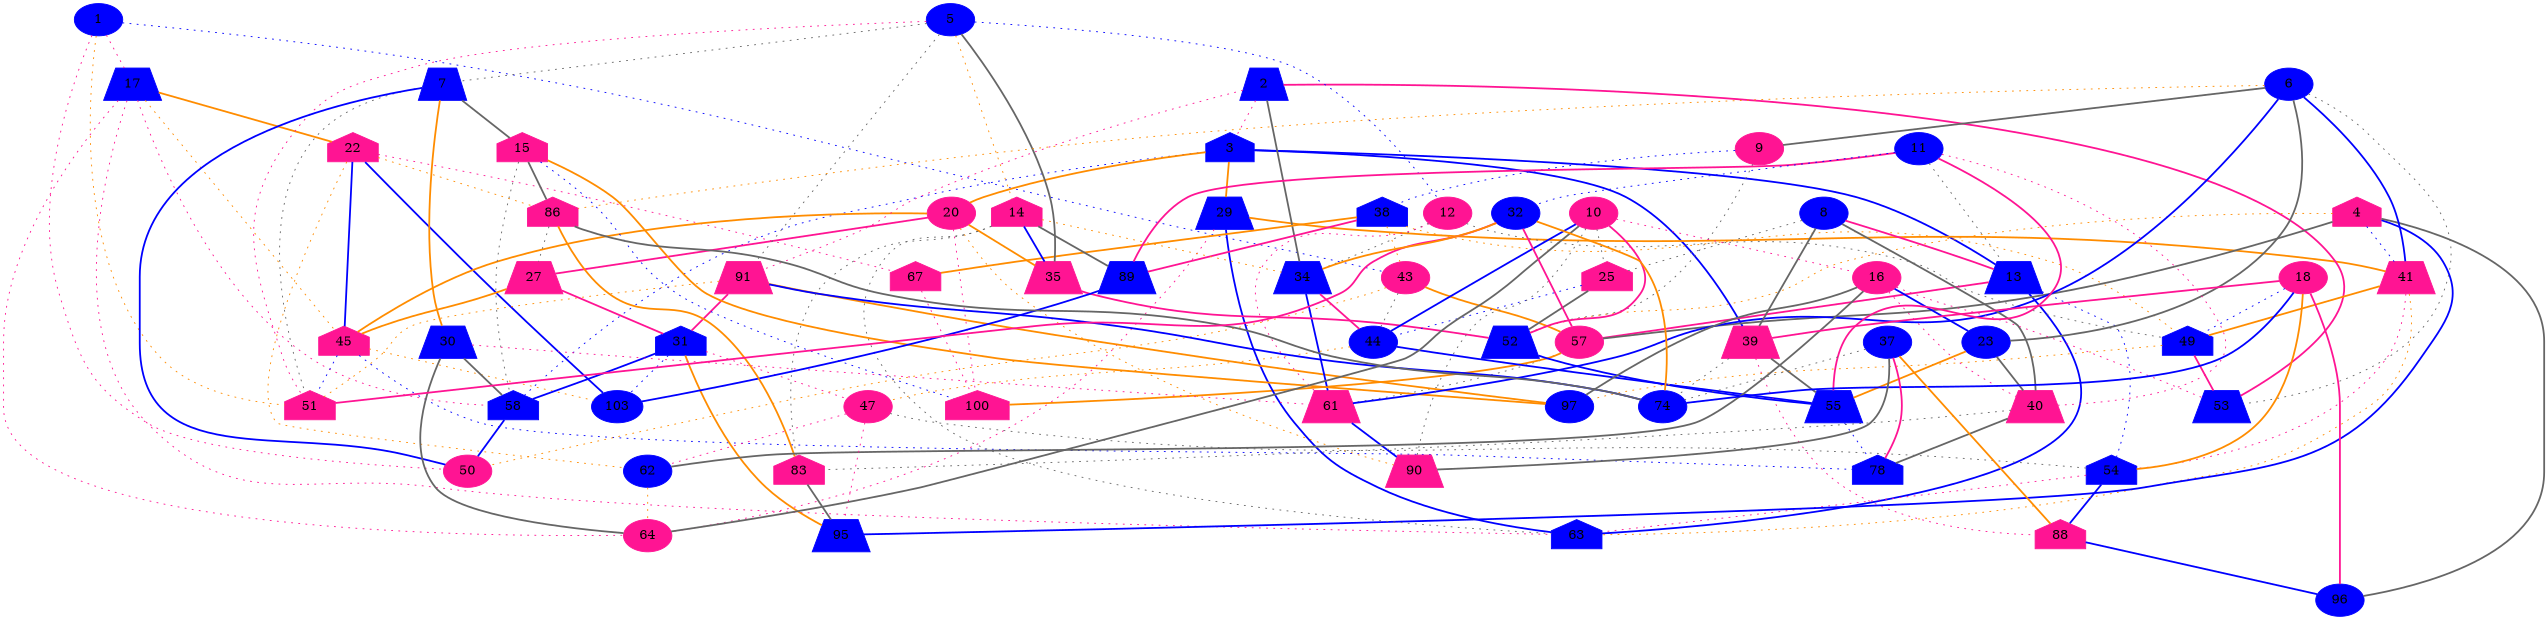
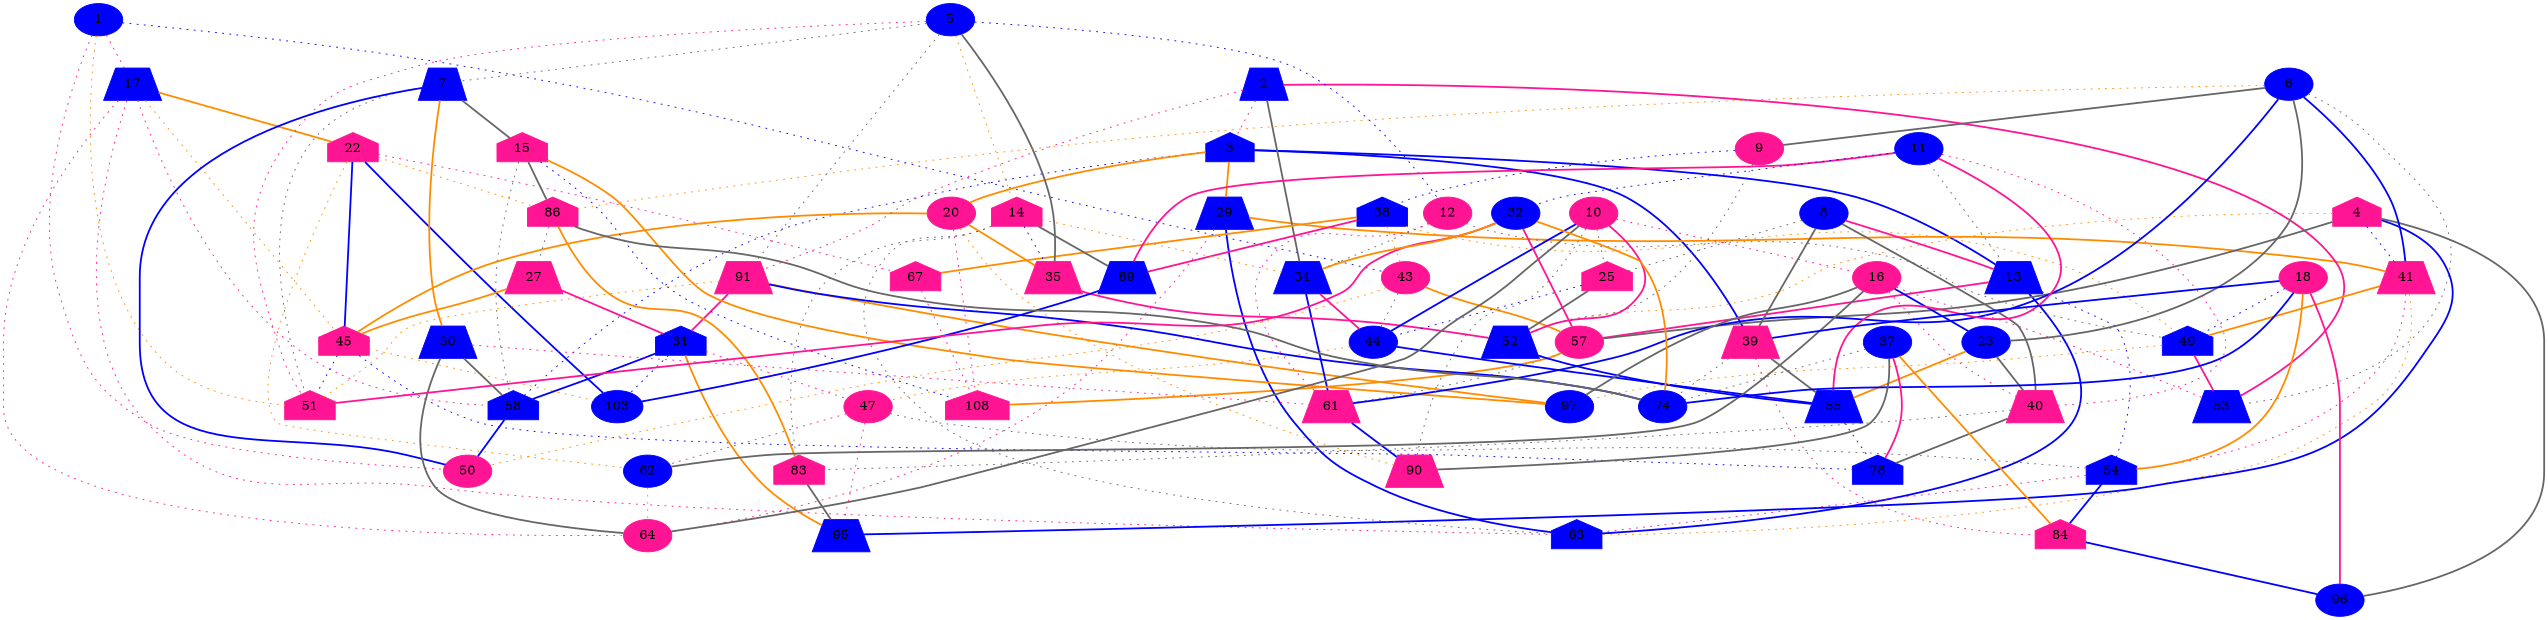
(788, 239) -> none
(1034, 244) -> (1034, 244)
(2051, 305) -> (2051, 305)
(977, 407) -> (977, 407)
(2060, 536) -> (2060, 536)
